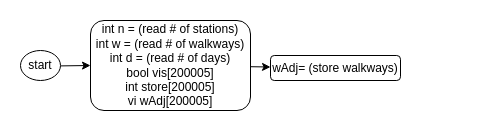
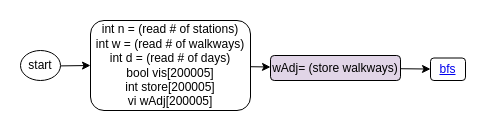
(336, 68) -> (336, 68)
none -> (412, 69)
none -> (448, 69)
